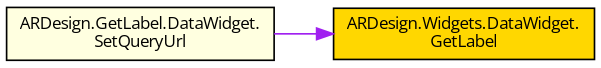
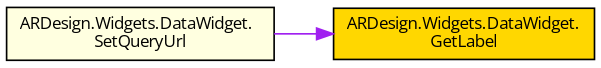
(140, 34) -> (140, 34)
